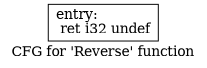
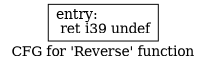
(103, 29) -> (103, 29)
